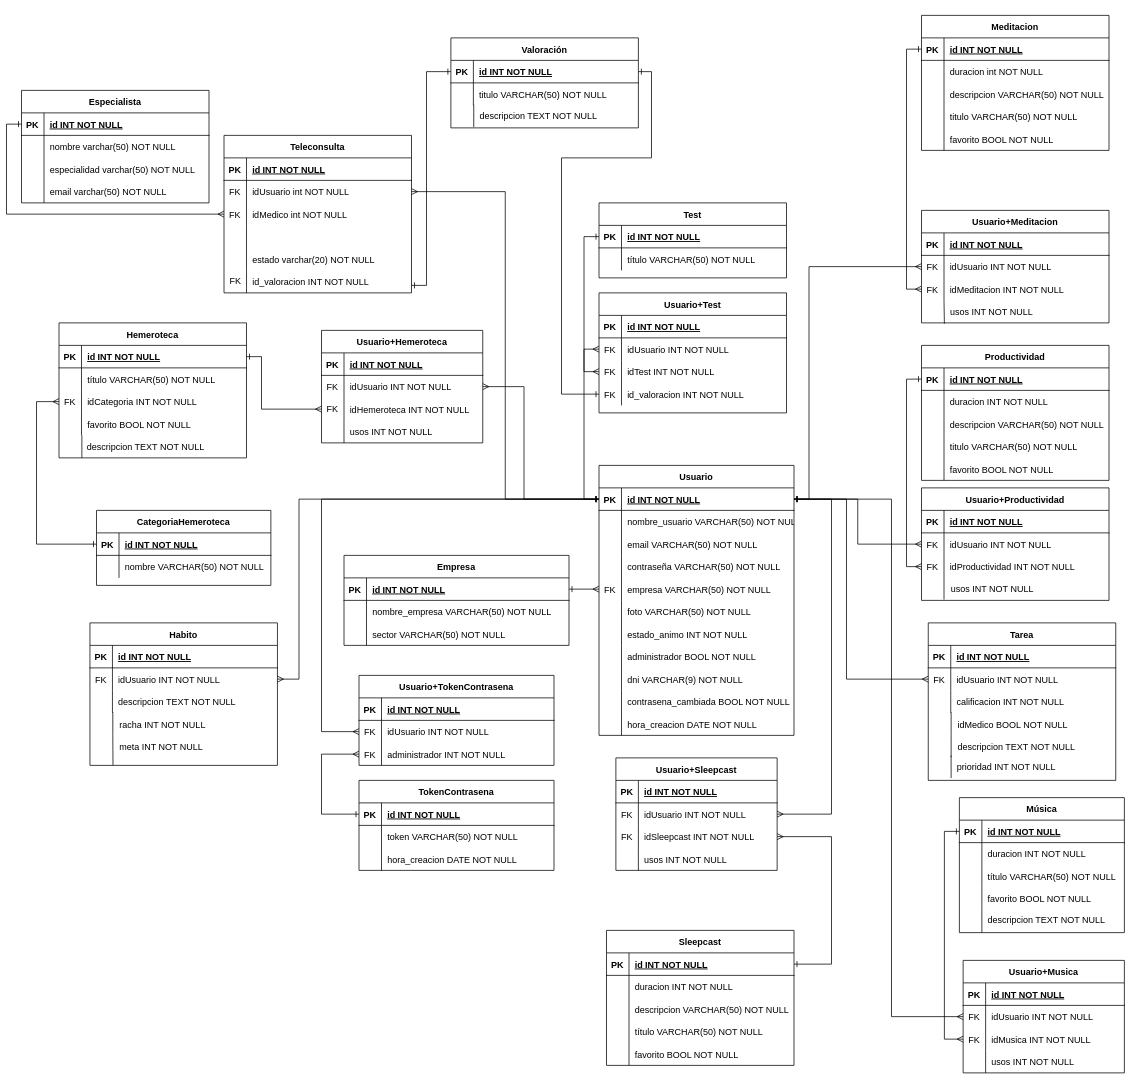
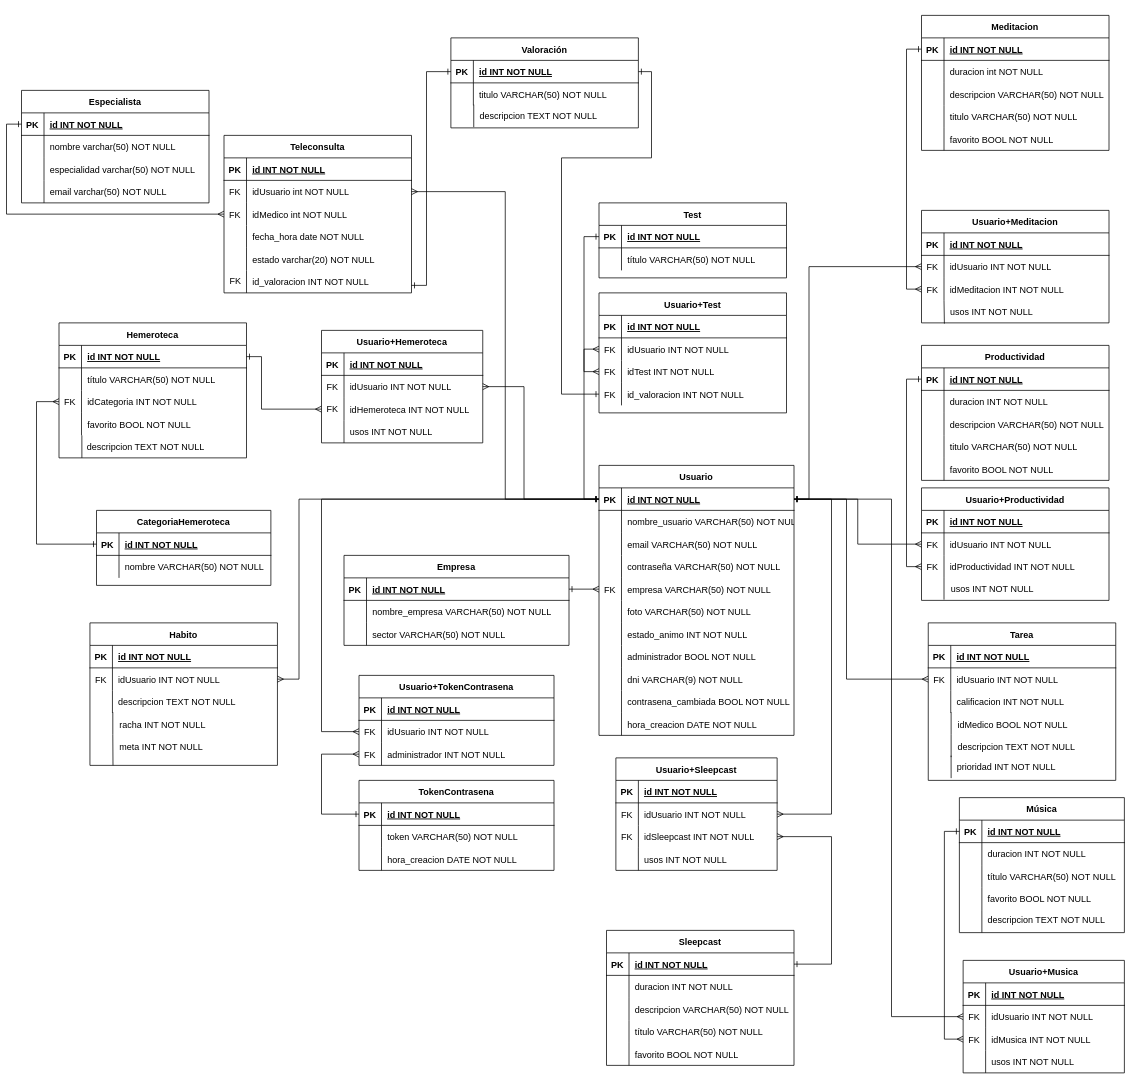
none -> (329, 237)
